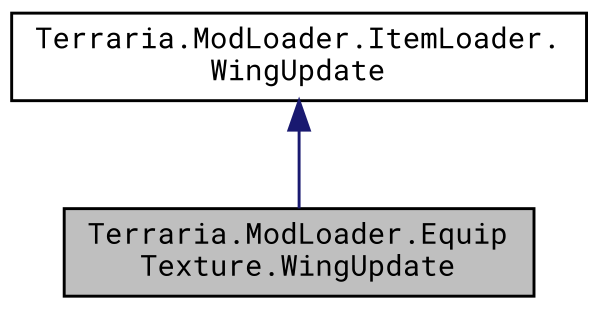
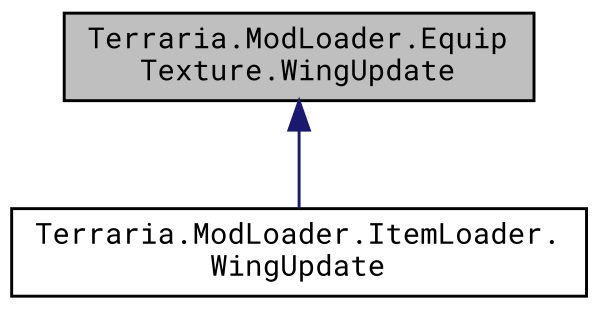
(299, 170) -> (299, 170)
